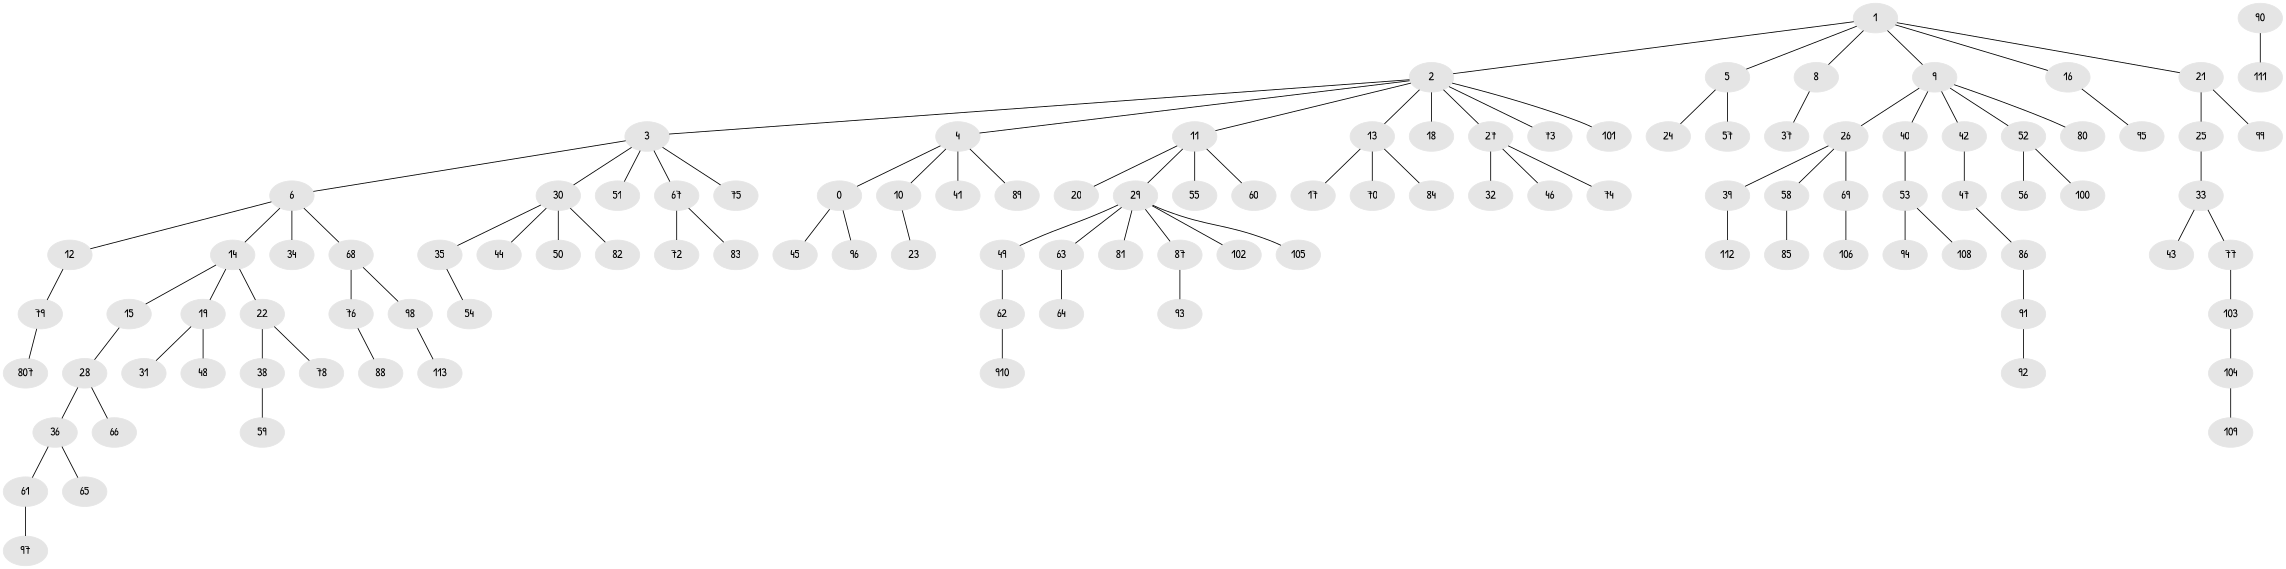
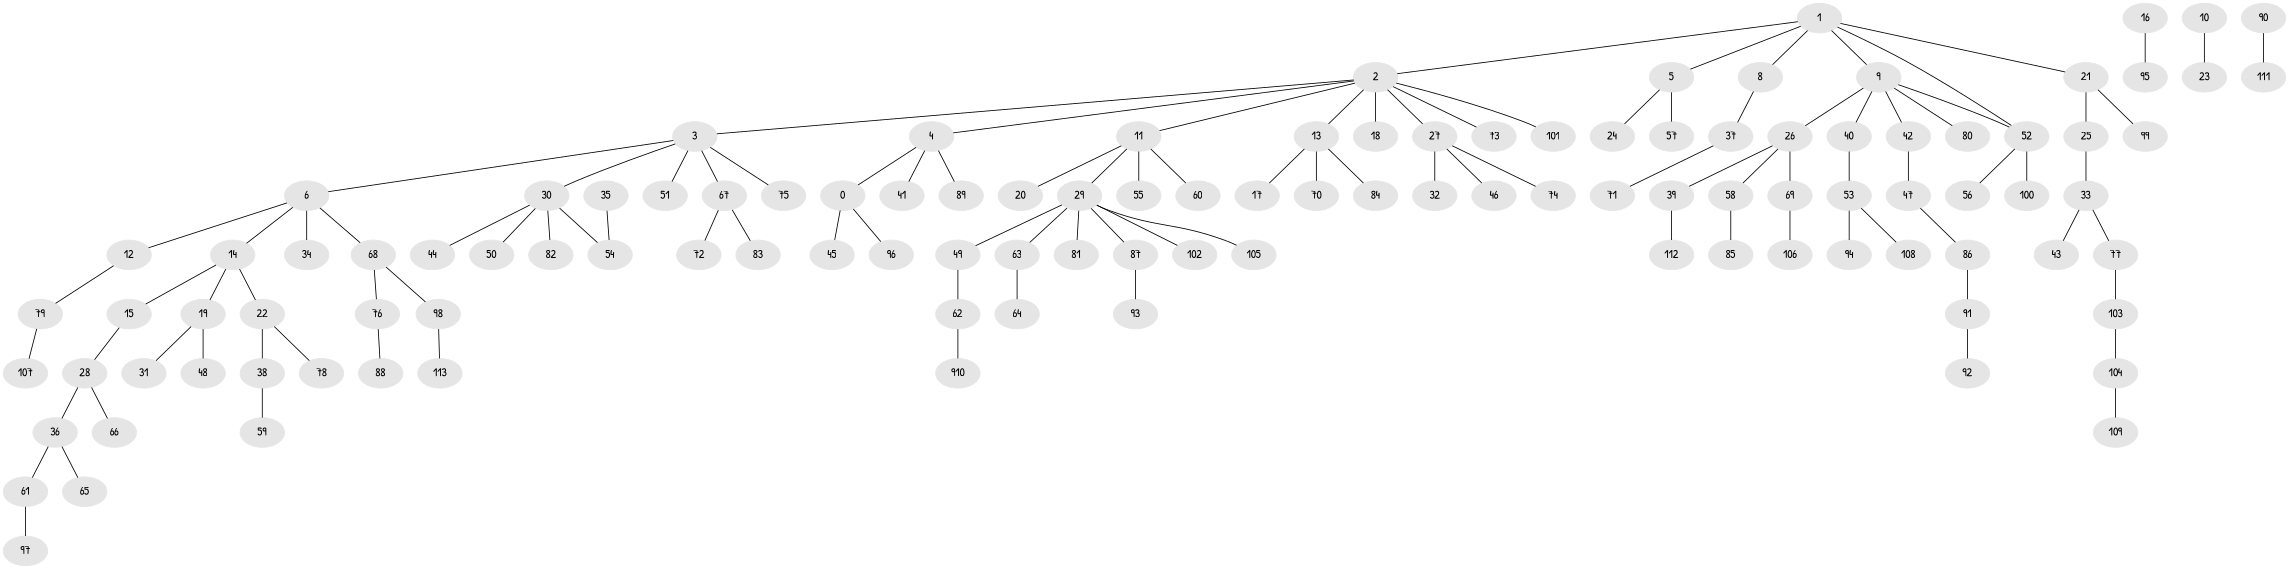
(1972, 48) -> (1926, 73)
(928, 166) -> none
none -> (1612, 196)
(499, 225) -> (579, 225)
(25, 373) -> (25, 373)
